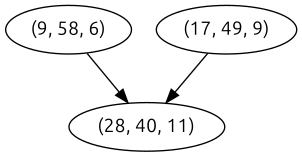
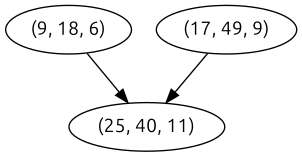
(69, 30) -> (69, 30)
(147, 127) -> (147, 127)
